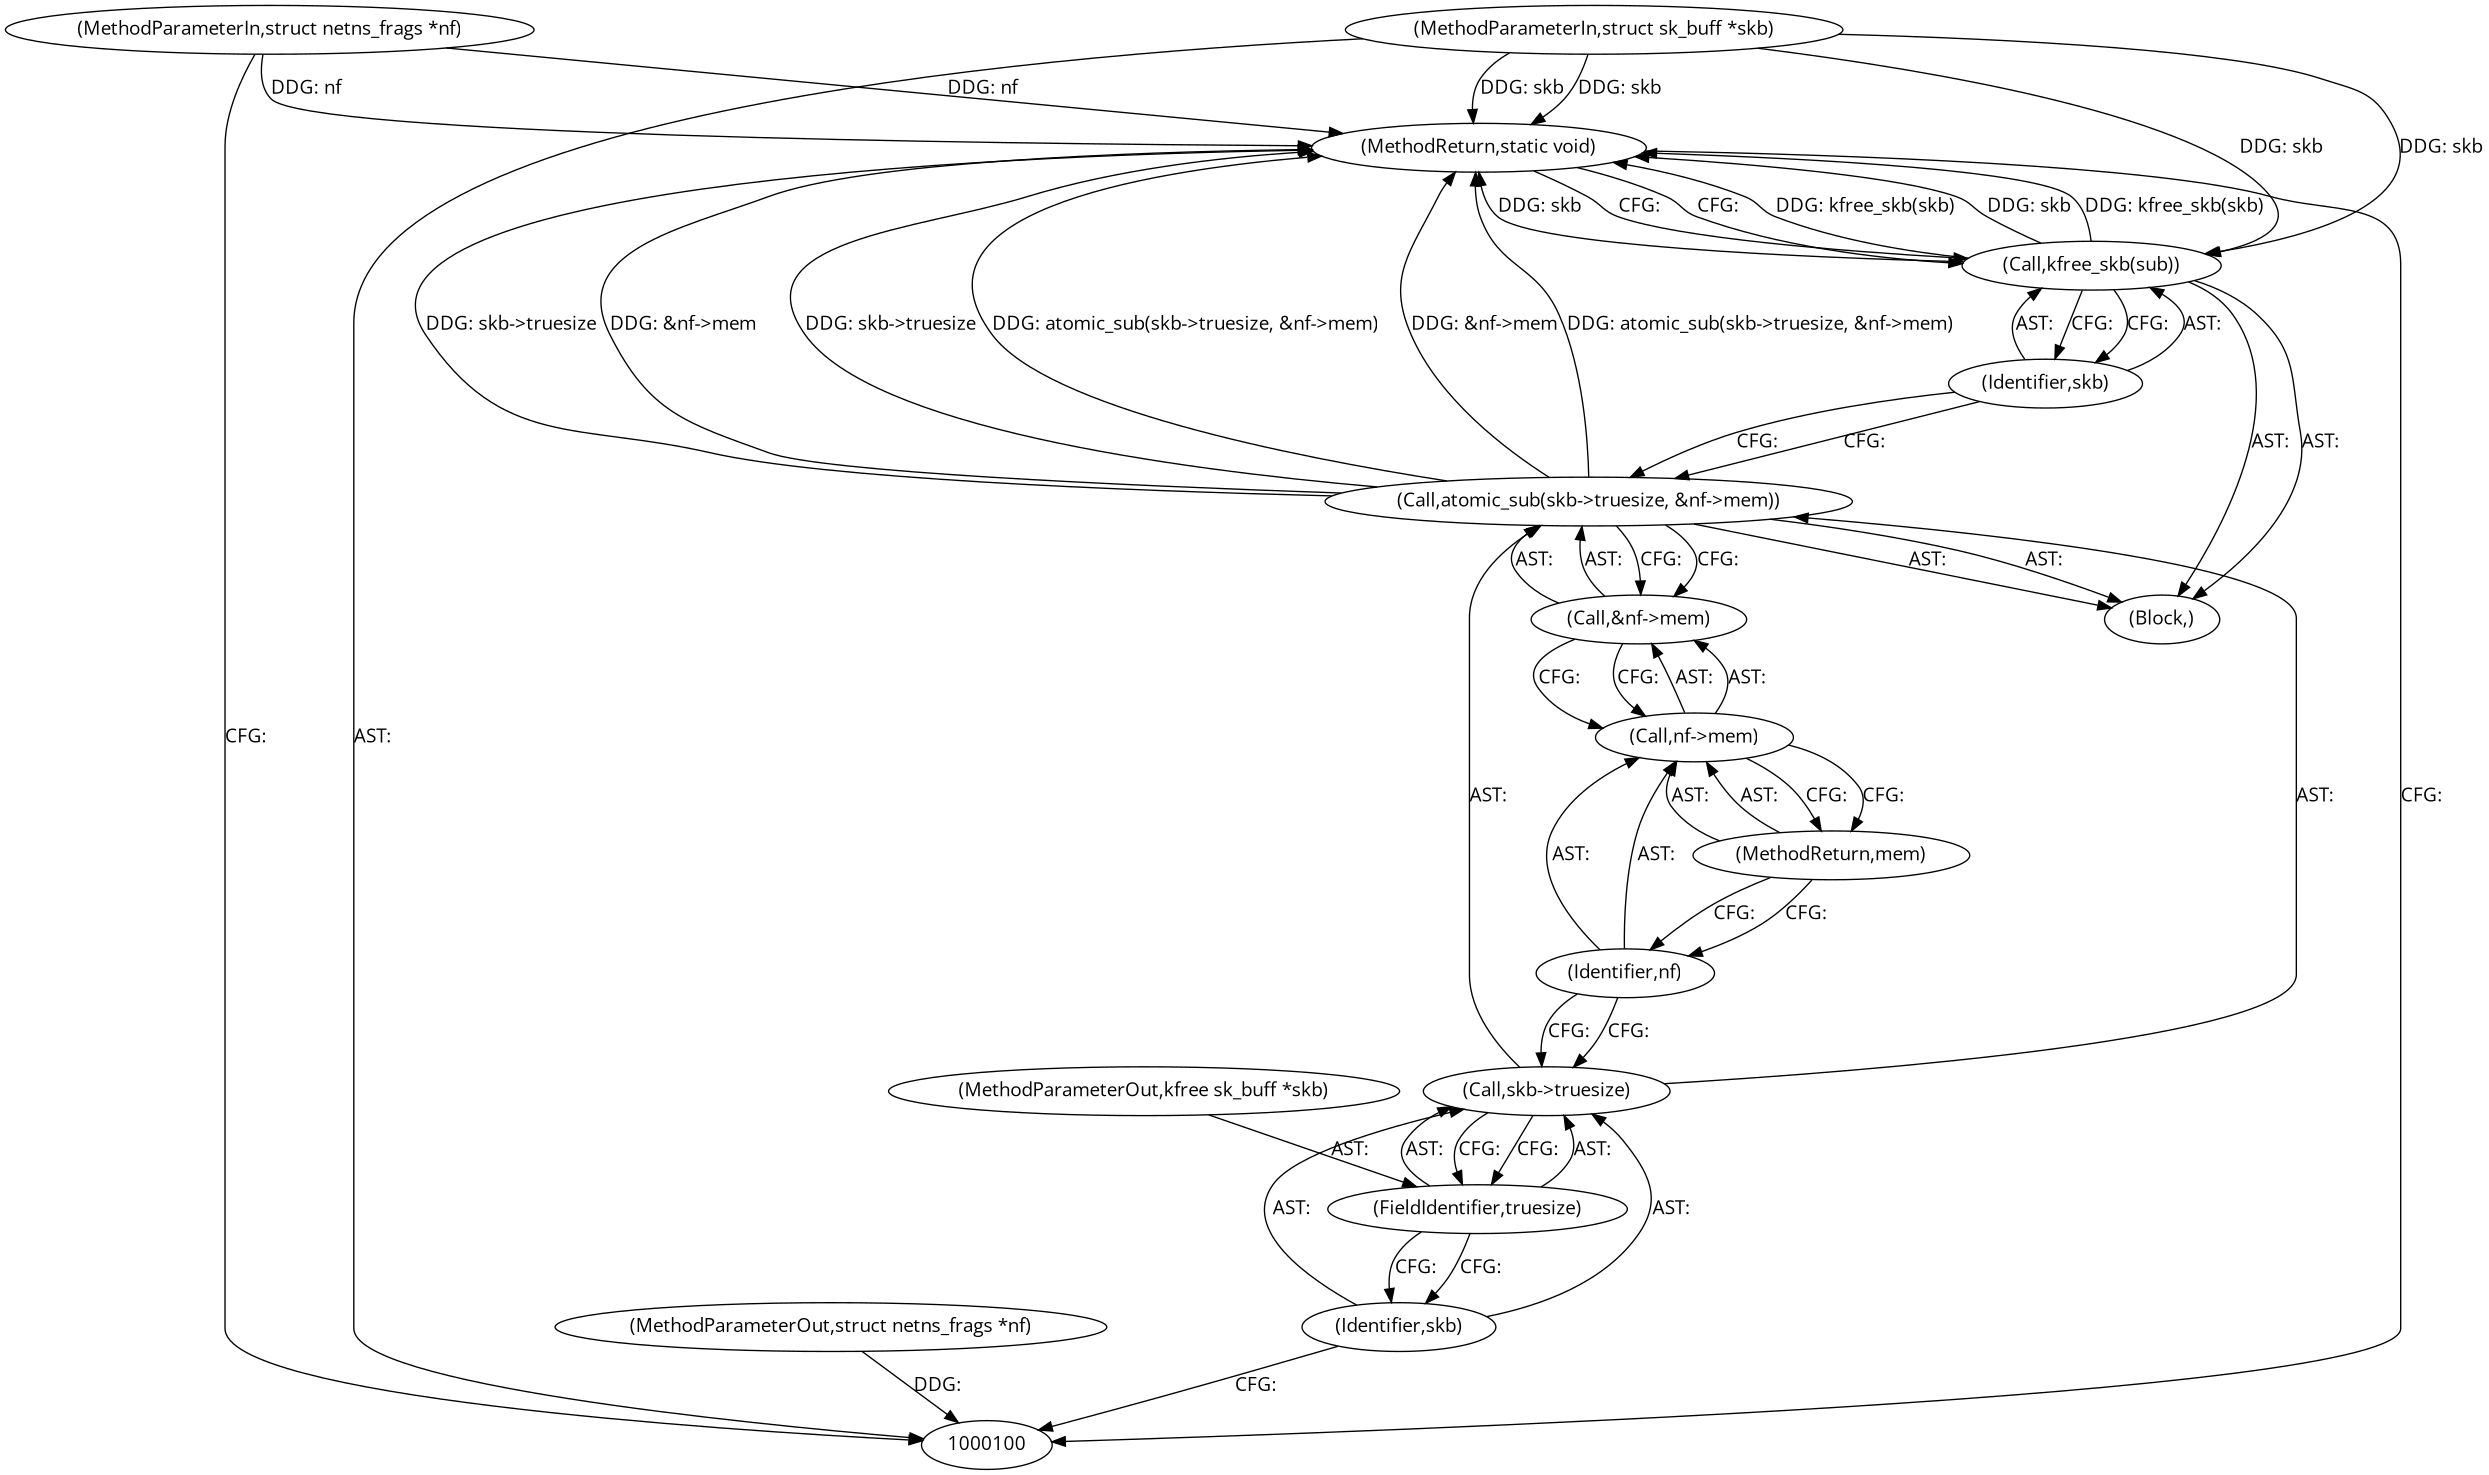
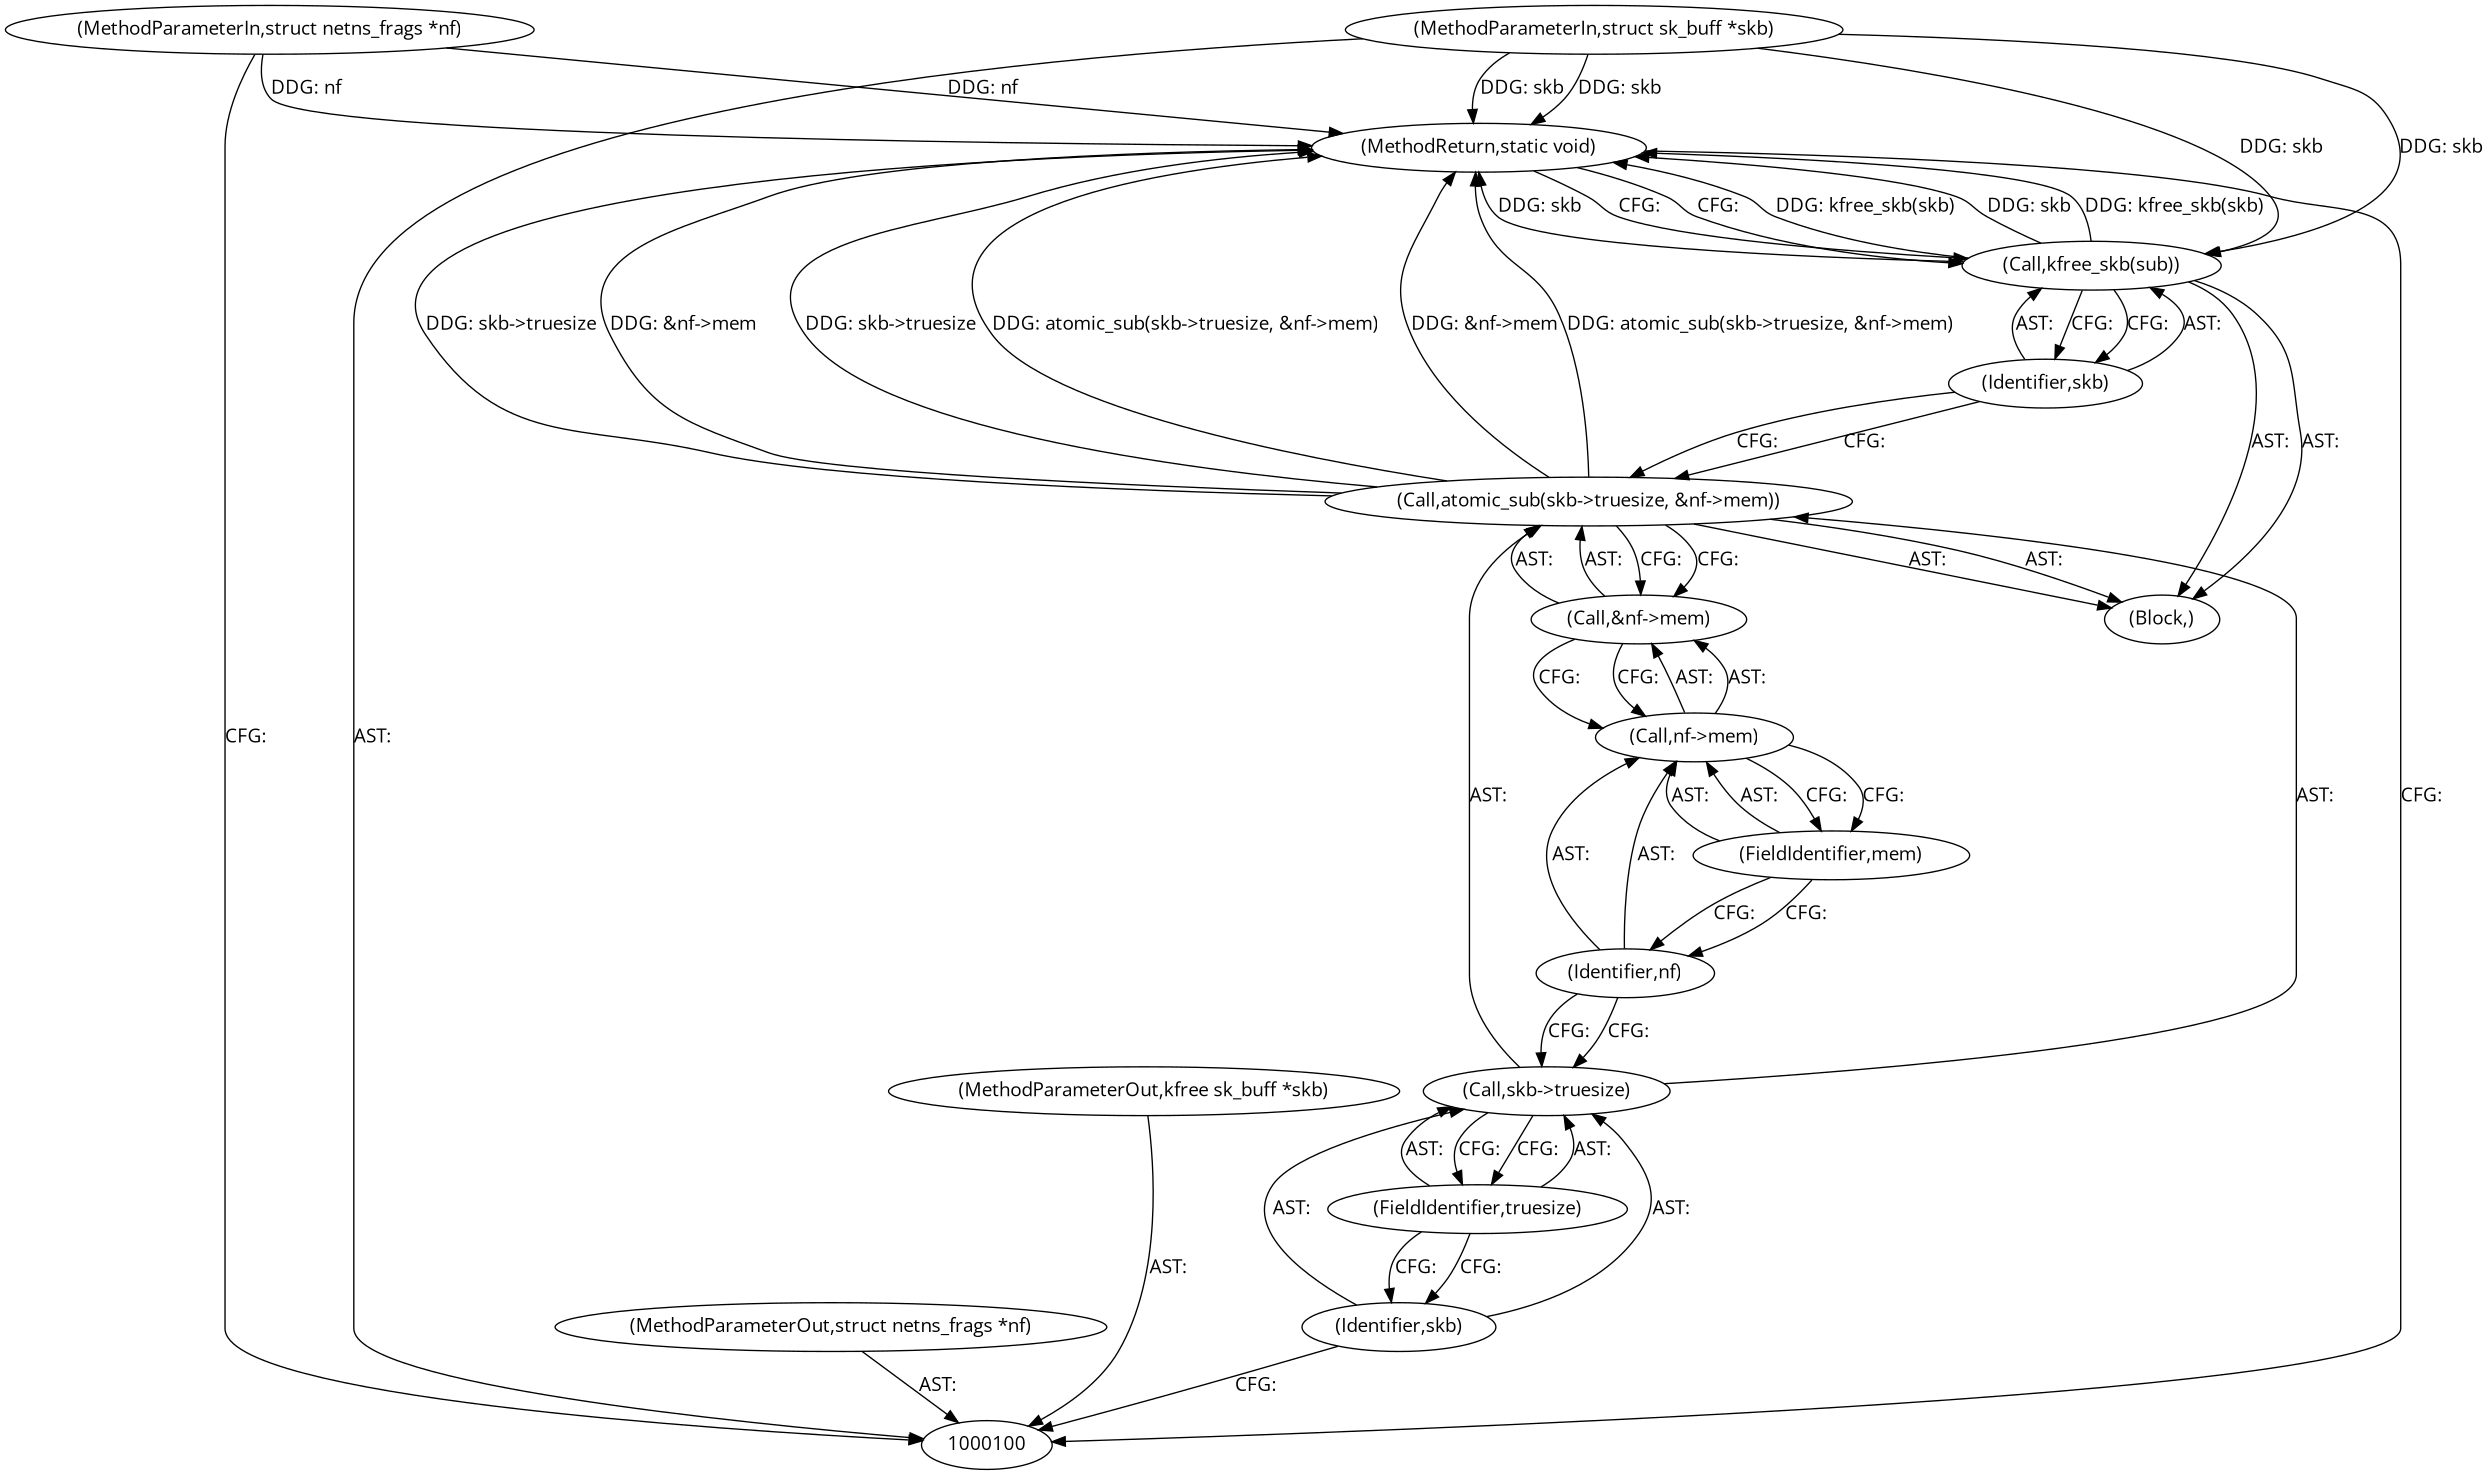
(1831, 855) -> (1831, 855)
(1306, 1149) -> (1143, 1288)
(941, 1386) -> (941, 1386)
